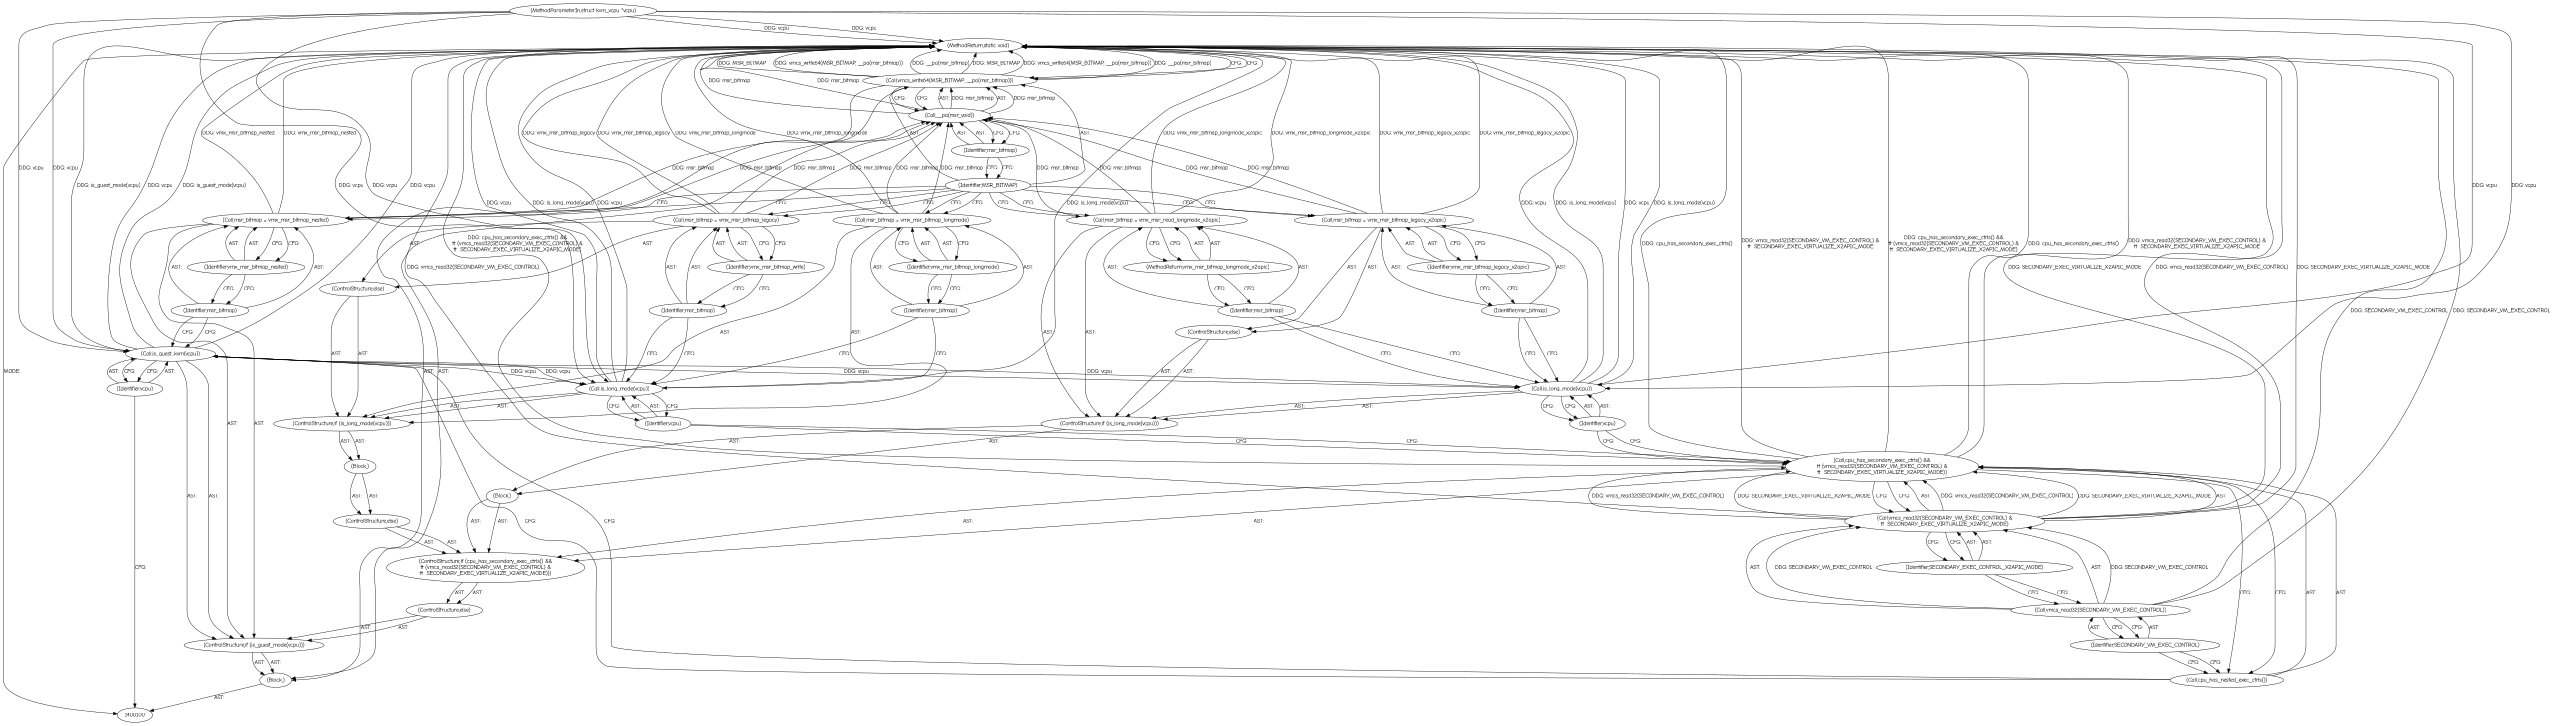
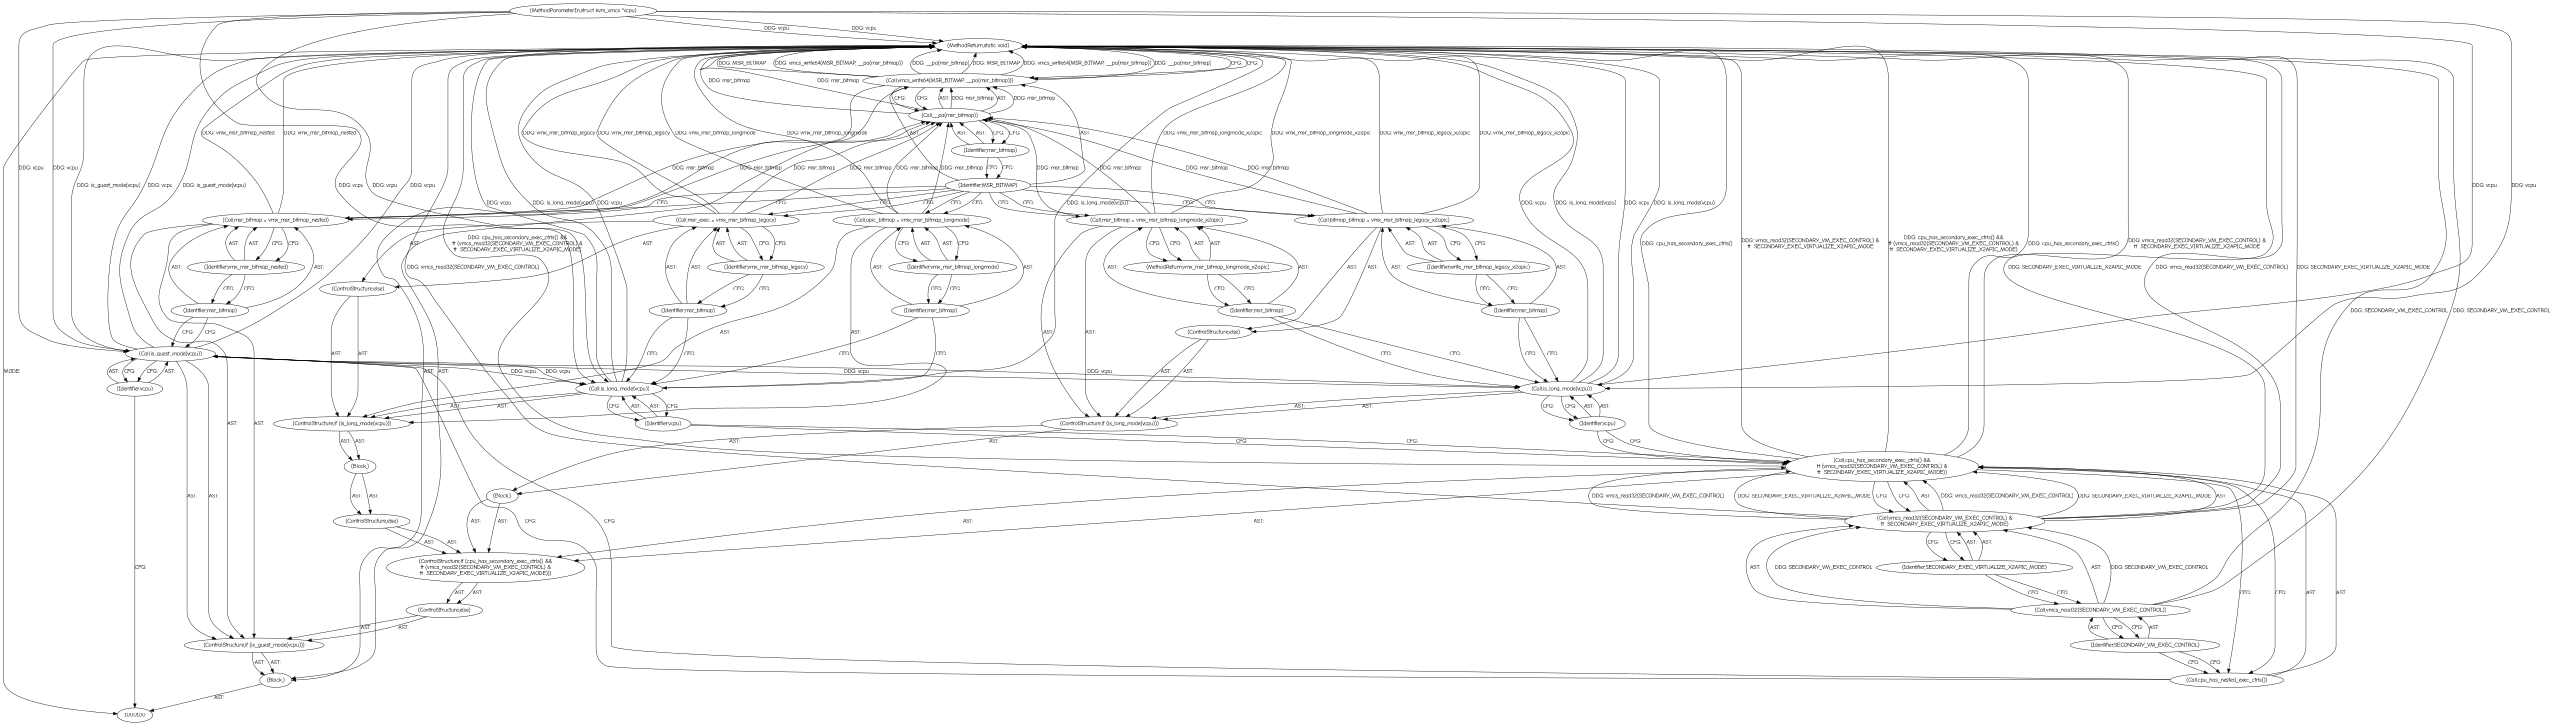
(583, 11) -> (583, 11)
(950, 116) -> (950, 116)
(726, 220) -> (726, 220)
(912, 220) -> (912, 220)
(1157, 220) -> (1157, 220)
(1384, 220) -> (1384, 220)
(766, 267) -> (766, 267)
(1478, 267) -> (1478, 267)
(171, 354) -> (171, 354)
(1974, 568) -> (1974, 568)
(135, 715) -> (135, 715)
